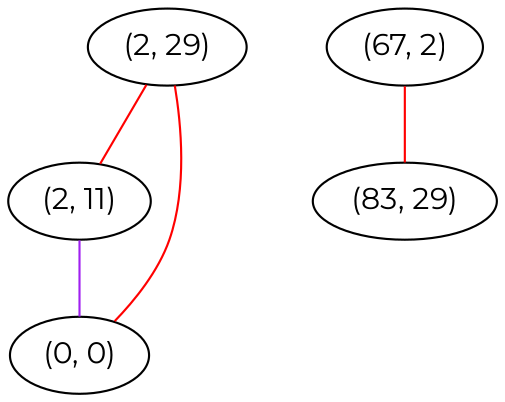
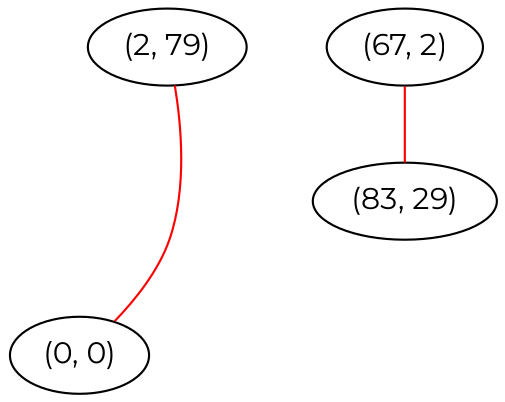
(167, 47) -> (167, 47)
(80, 201) -> none
